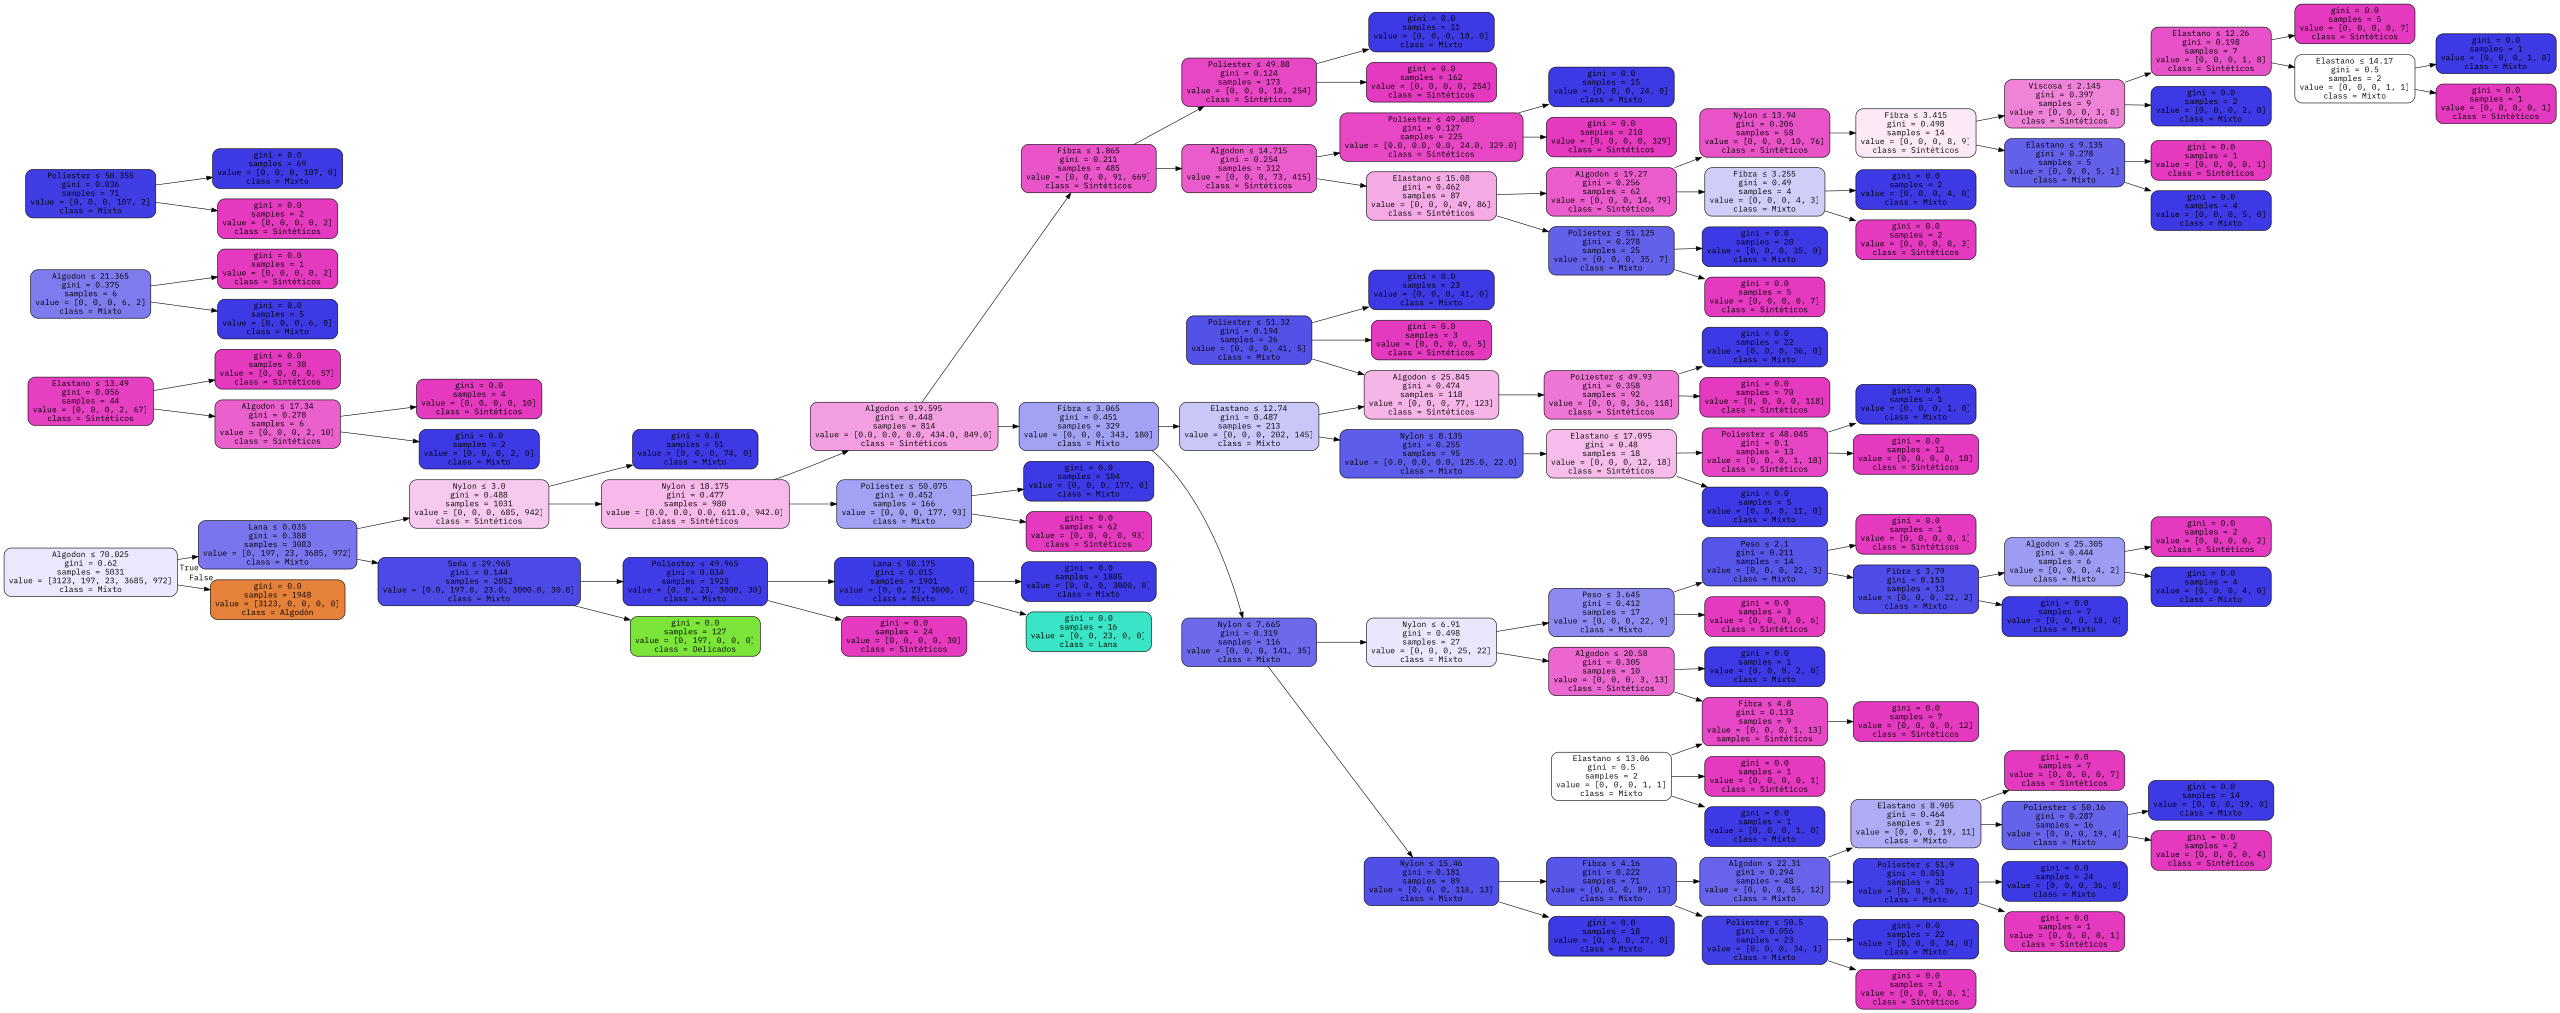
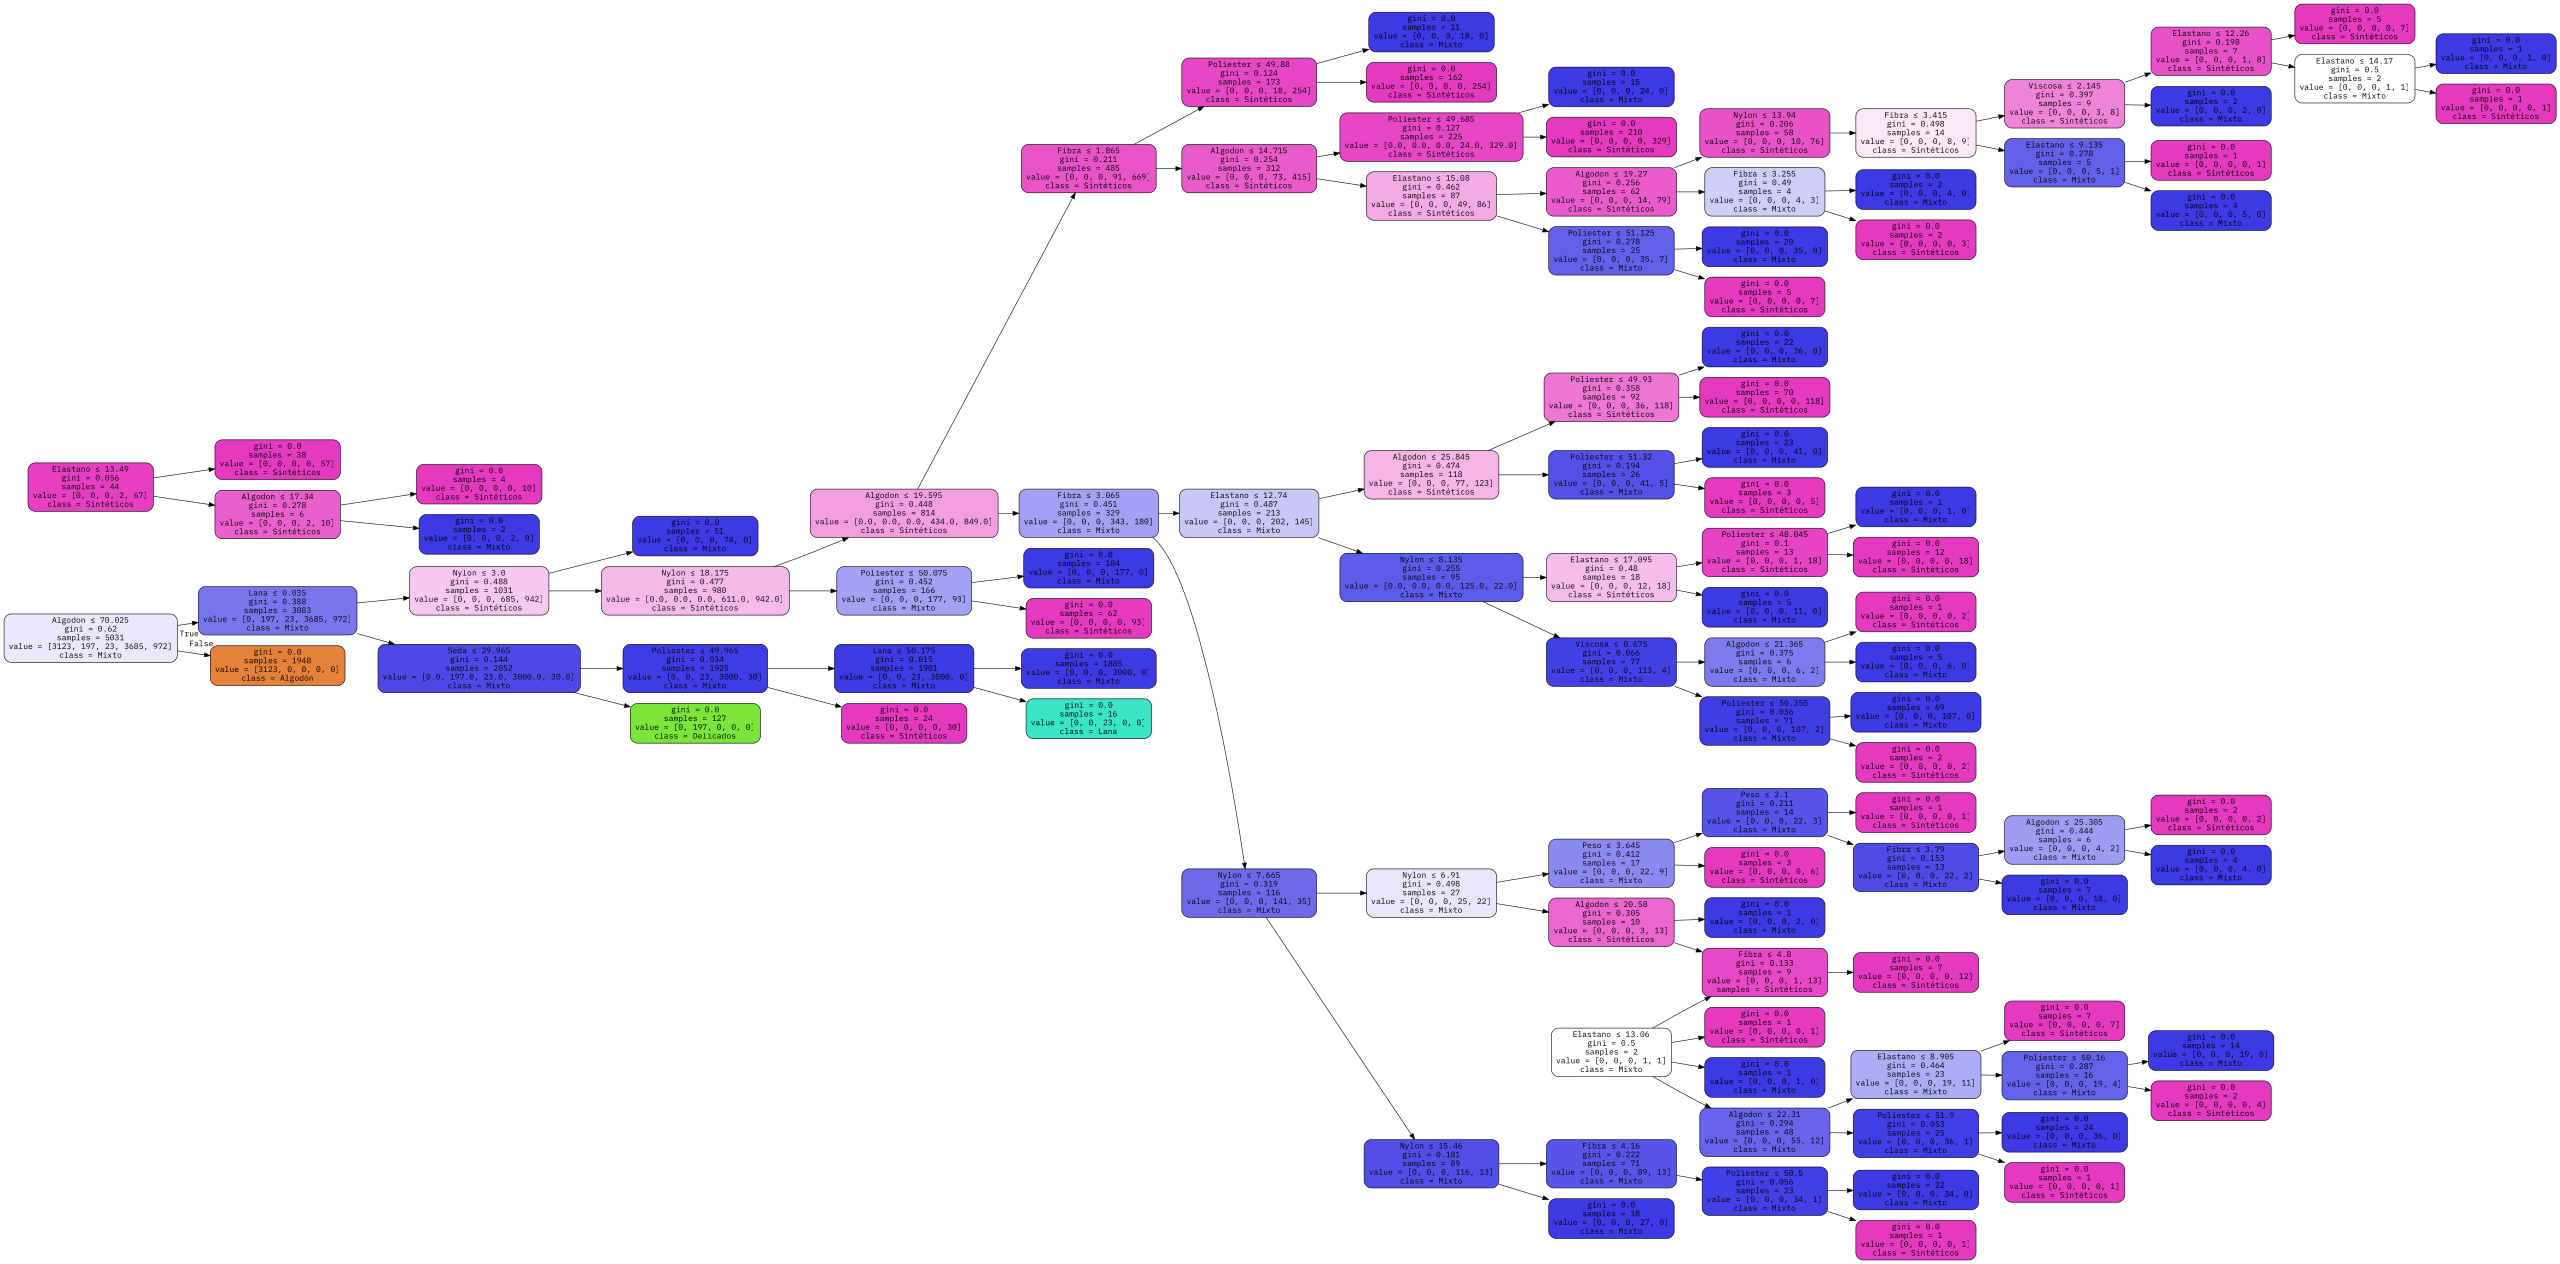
(1335, 366) -> (1521, 475)
none -> (1611, 662)
(1685, 881) -> (1679, 1091)
